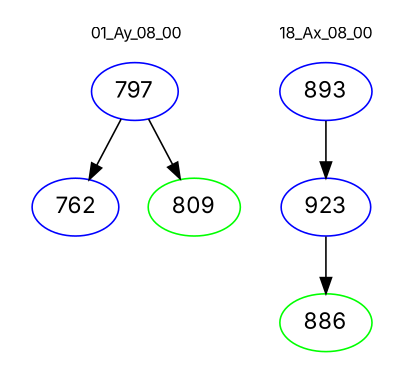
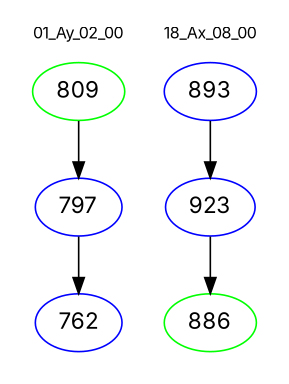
(136, 35) -> (79, 35)
(161, 142) -> (79, 141)
